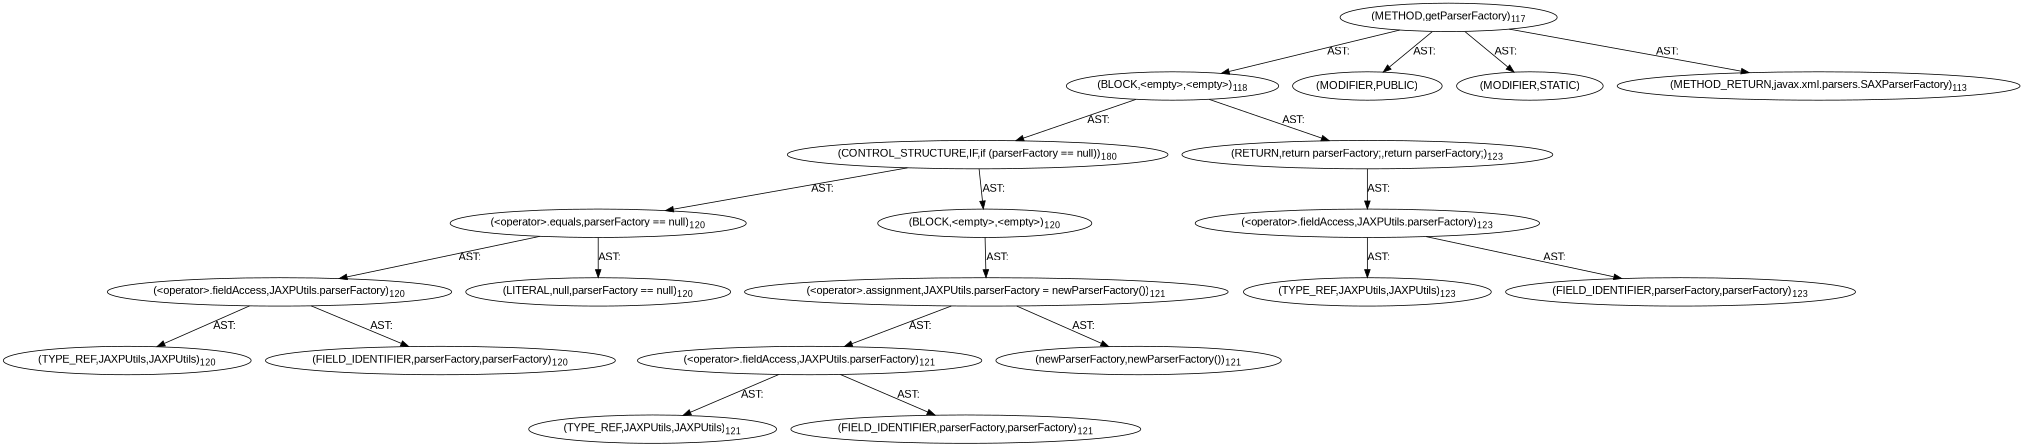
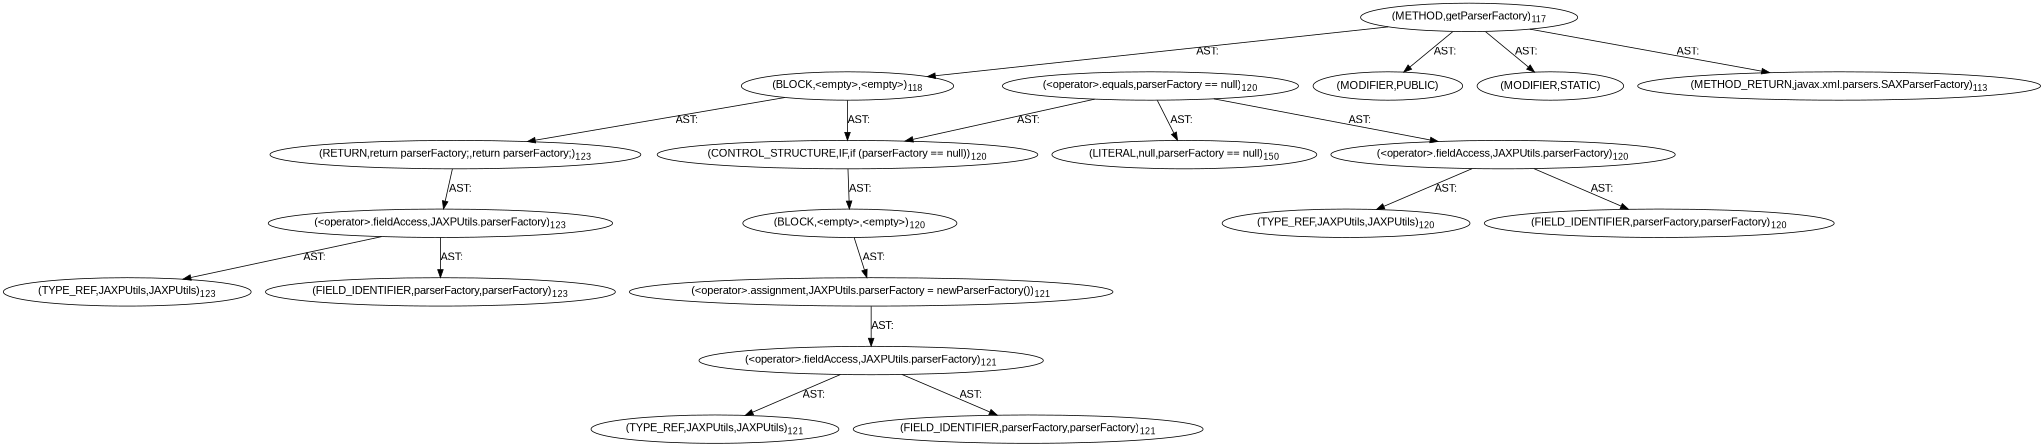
(1109, 153) -> (979, 153)
(790, 189) -> (1004, 119)
(685, 291) -> (1272, 153)
(1139, 361) -> none
